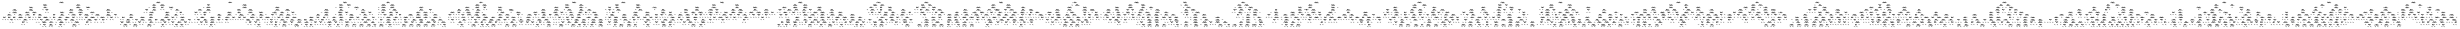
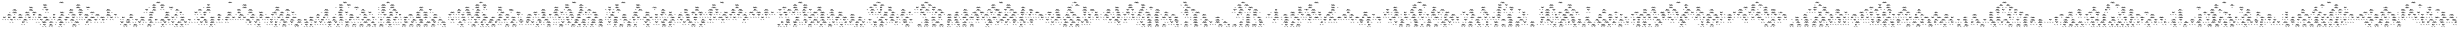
none -> (1416, 22)
